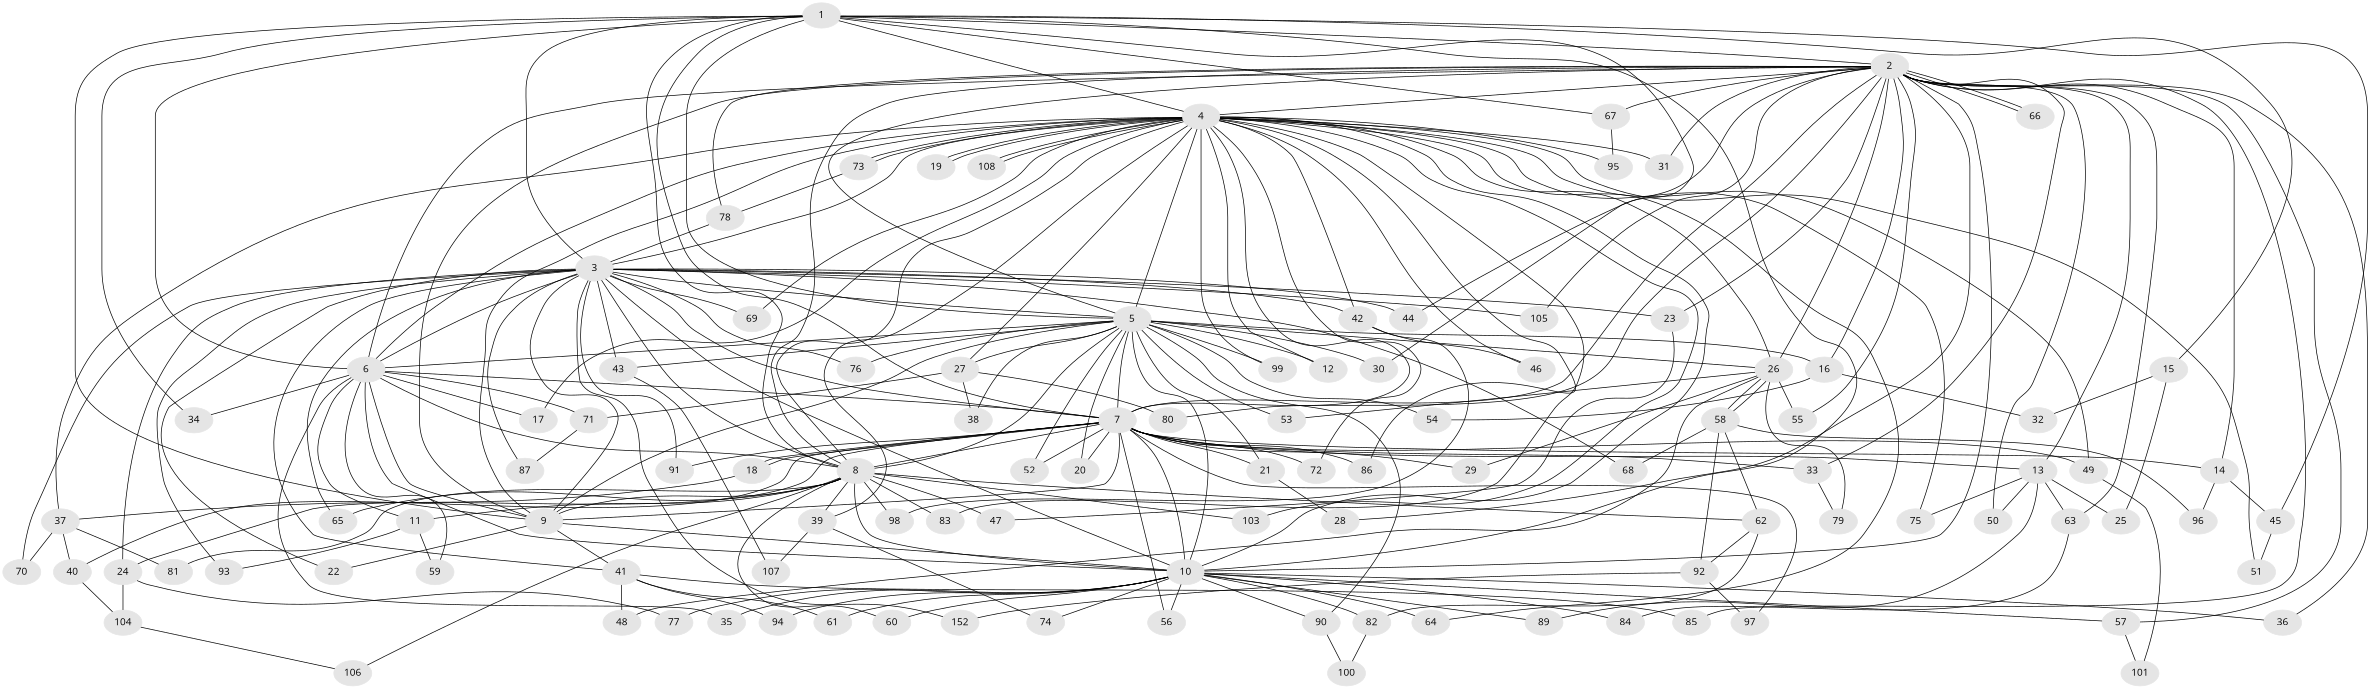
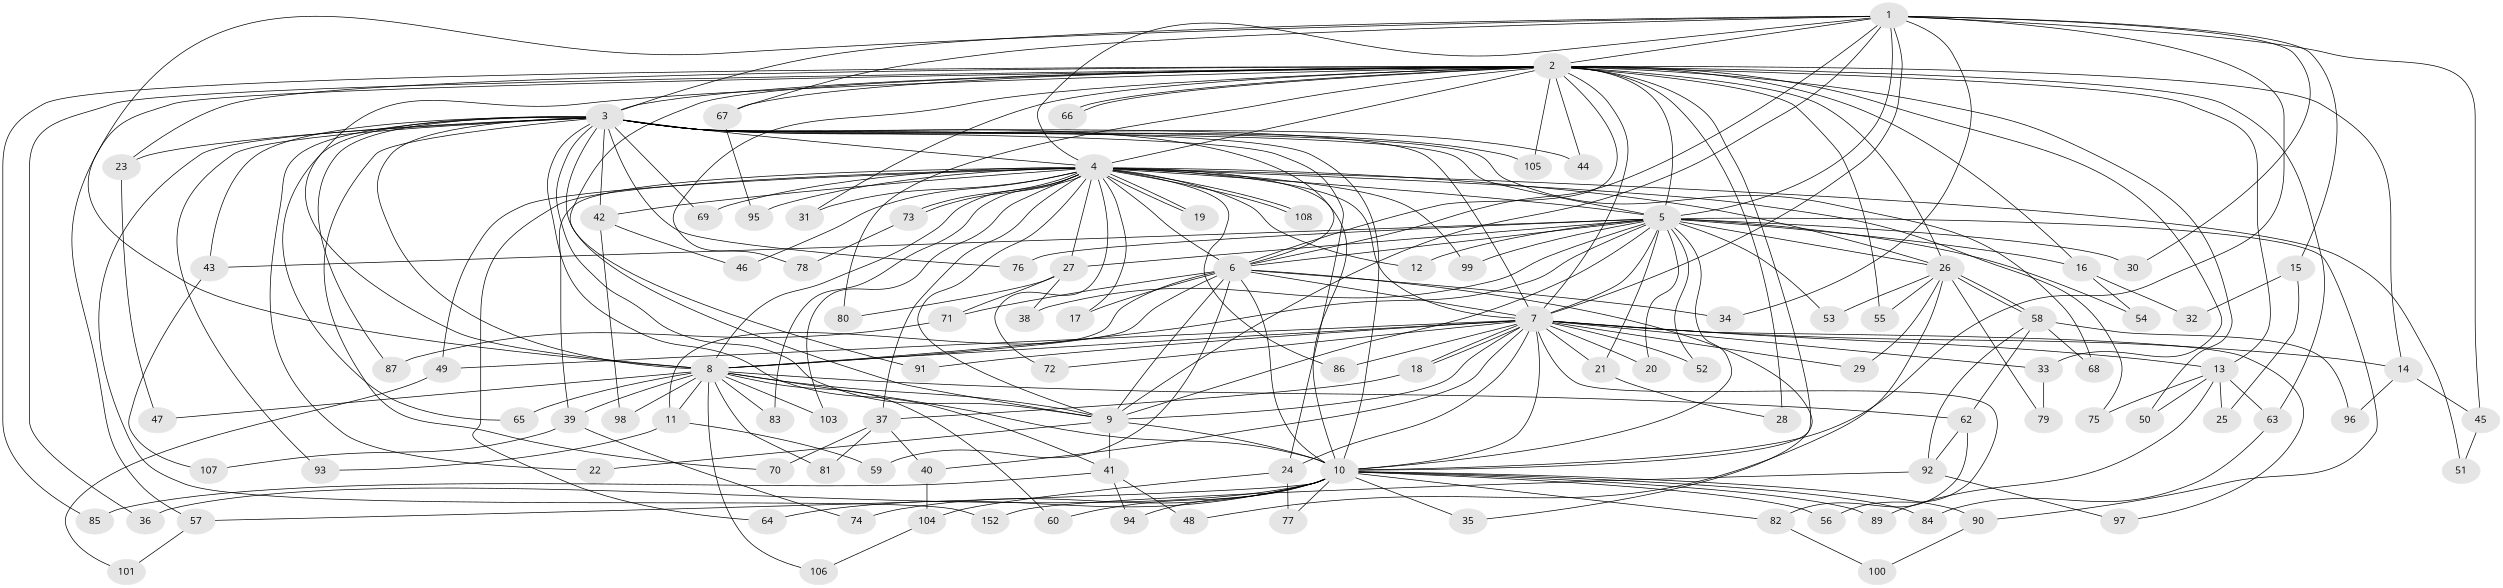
(665, 241) -> (1076, 75)
(833, 623) -> none
